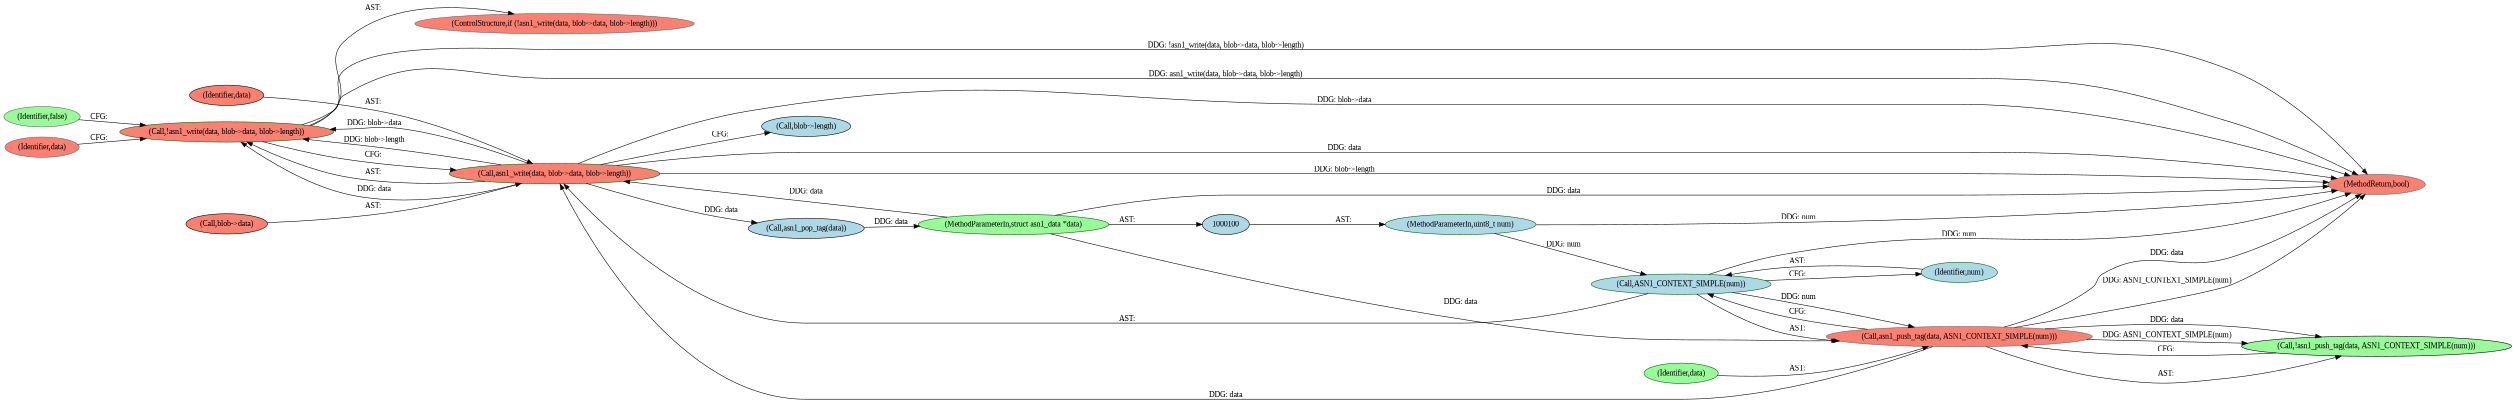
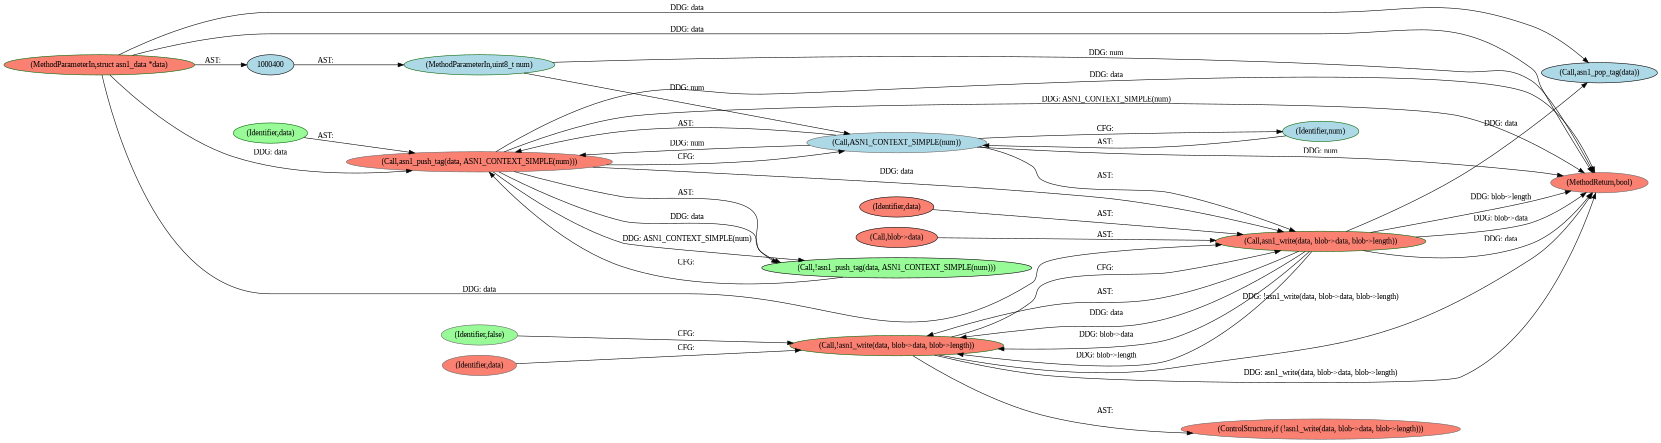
(806, 126) -> none
(1014, 224) -> (99, 65)
(1226, 224) -> (270, 65)
(889, 227) -> (854, 12)
(1681, 284) -> (897, 143)
